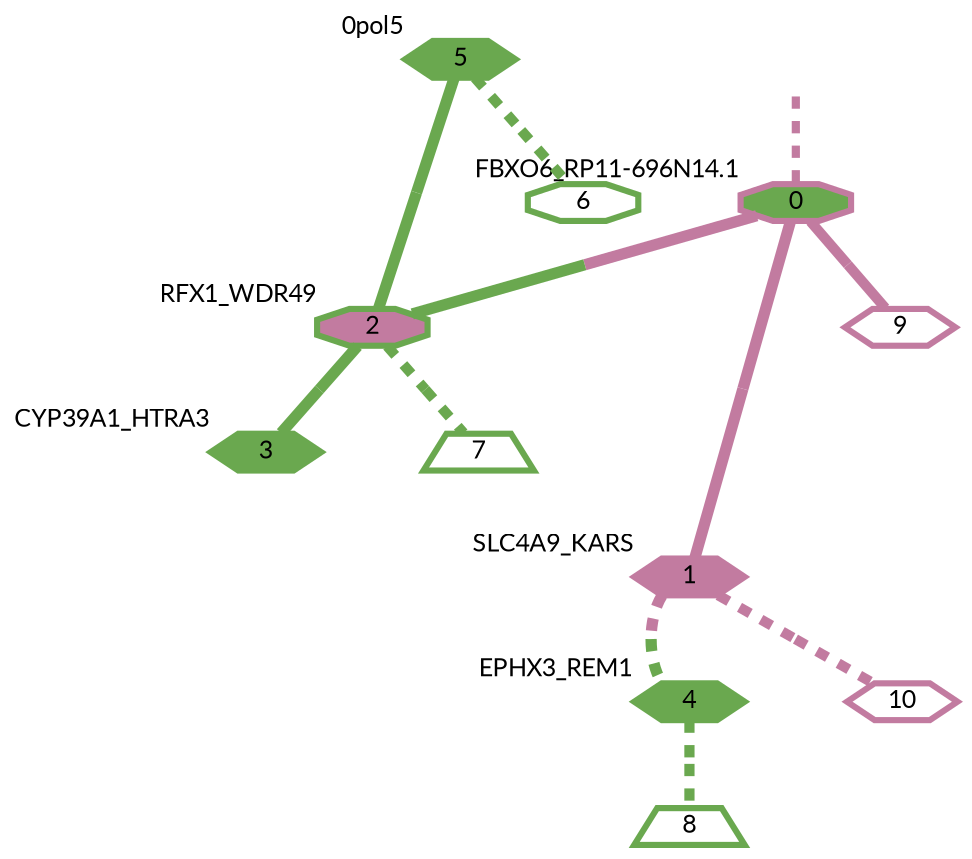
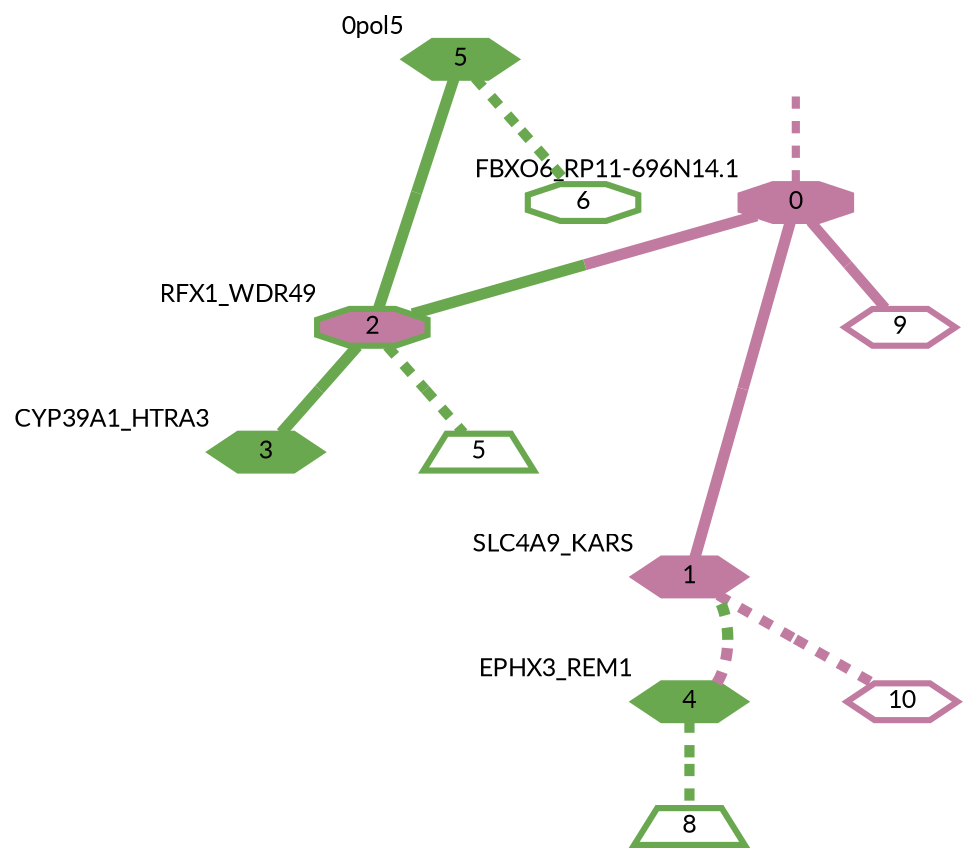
(796, 203) -> (796, 203)
(479, 452) -> (479, 452)
(651, 639) -> (728, 640)
